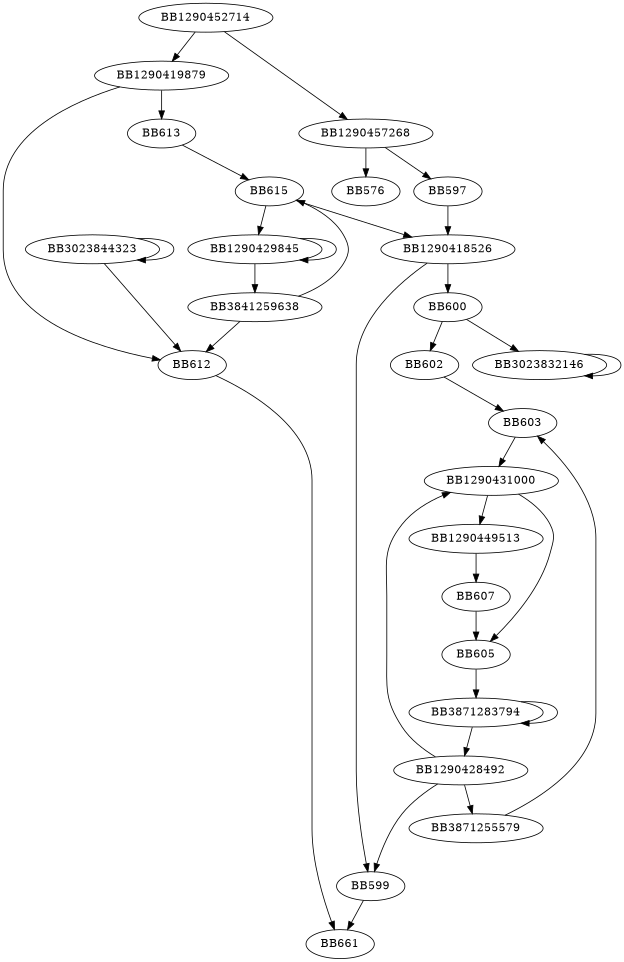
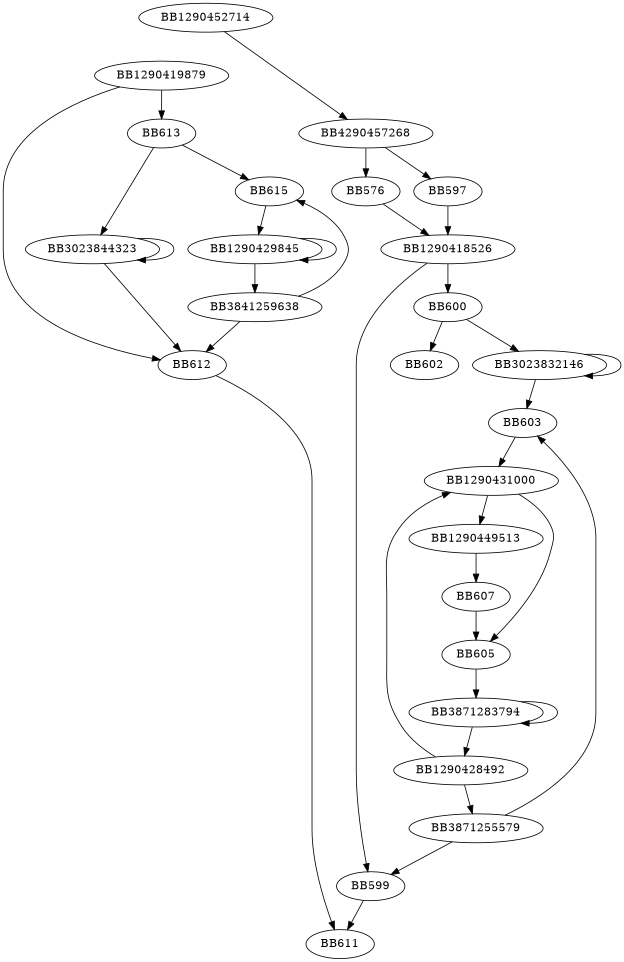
(186, 44) -> none
(366, 133) -> (366, 133)
none -> (129, 188)
(350, 218) -> (403, 217)
(470, 392) -> (532, 390)
(399, 818) -> (425, 856)
(340, 944) -> (340, 944)
